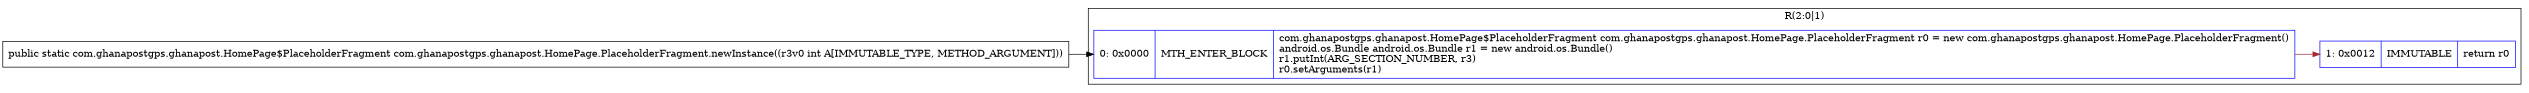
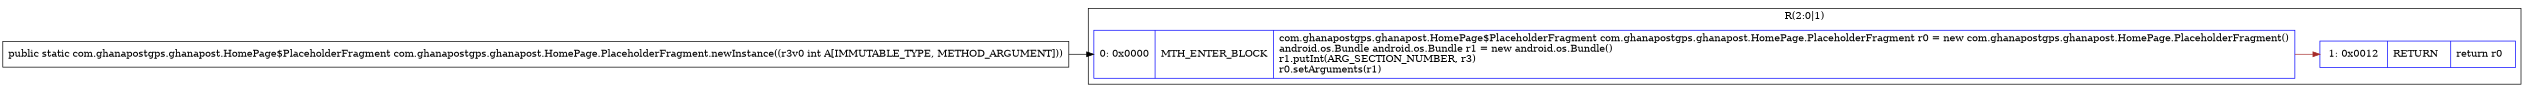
(2419, 54) -> (2416, 54)
